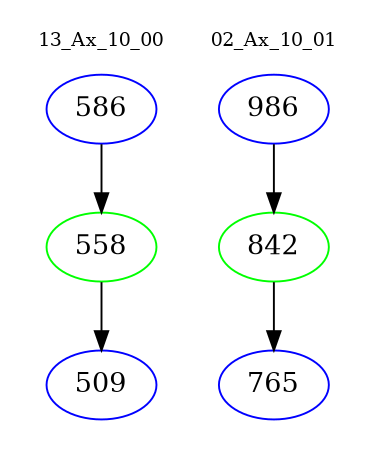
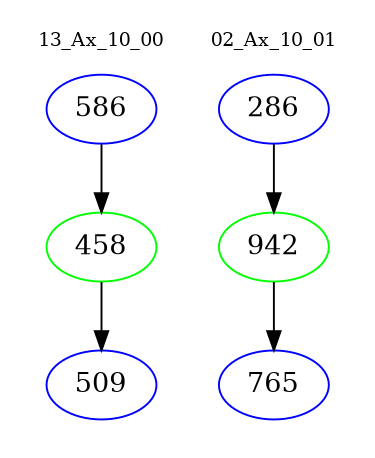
(274, 109) -> (274, 109)
(102, 247) -> (102, 247)
(274, 247) -> (274, 247)
